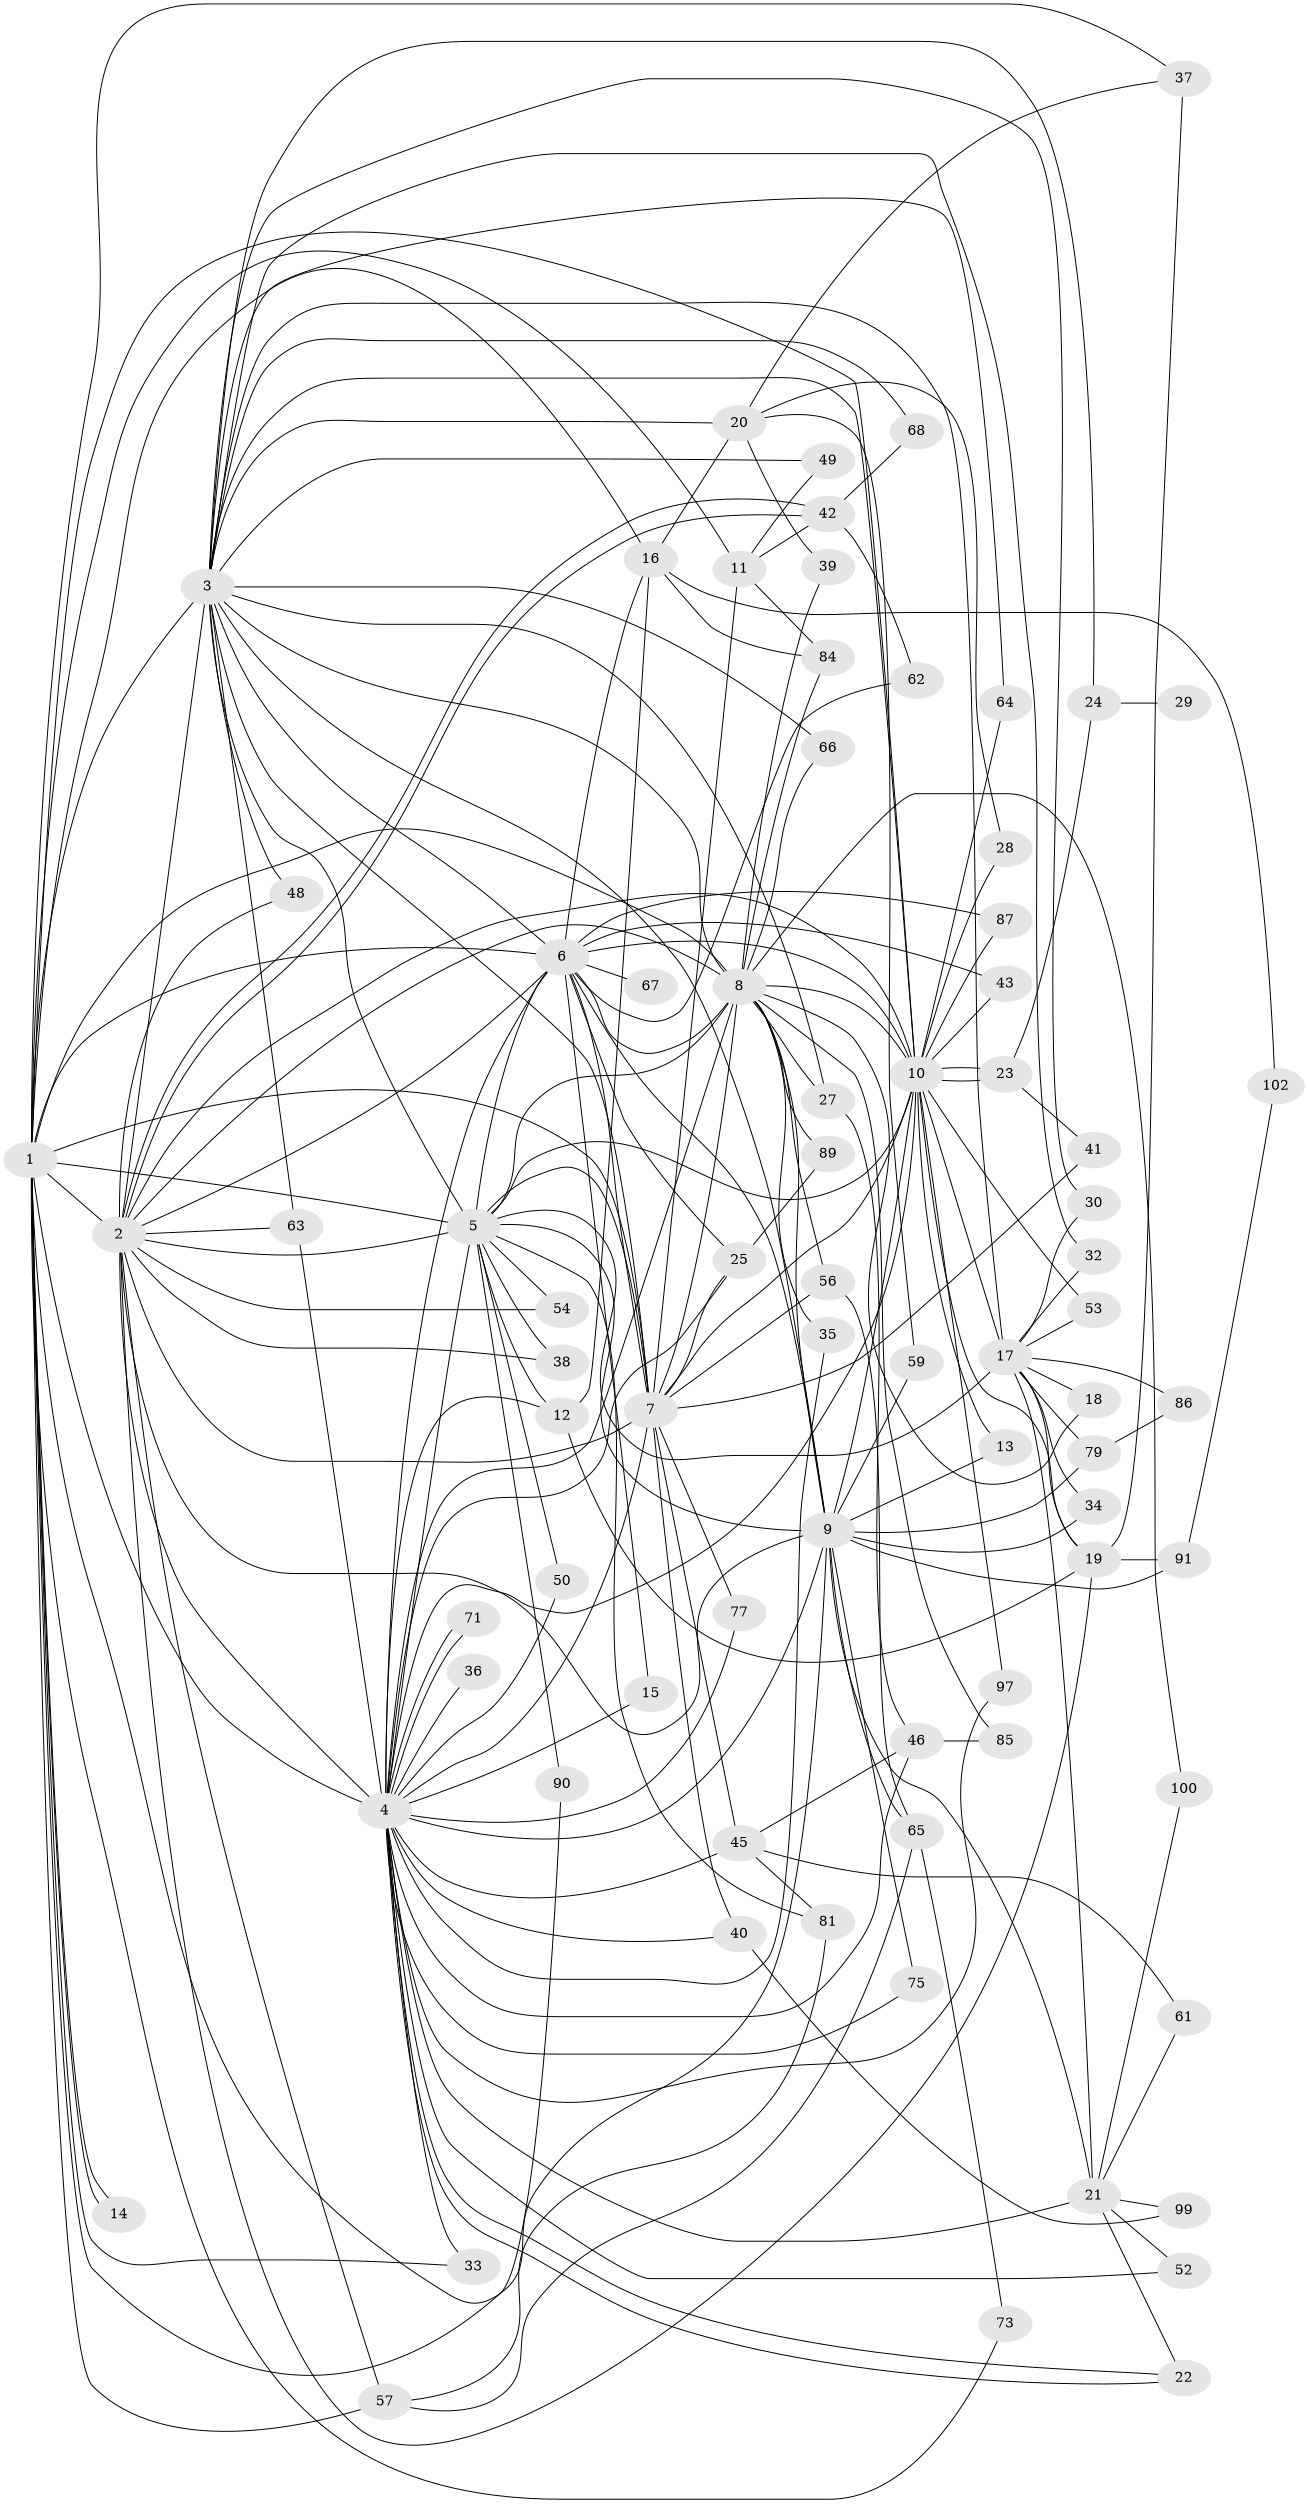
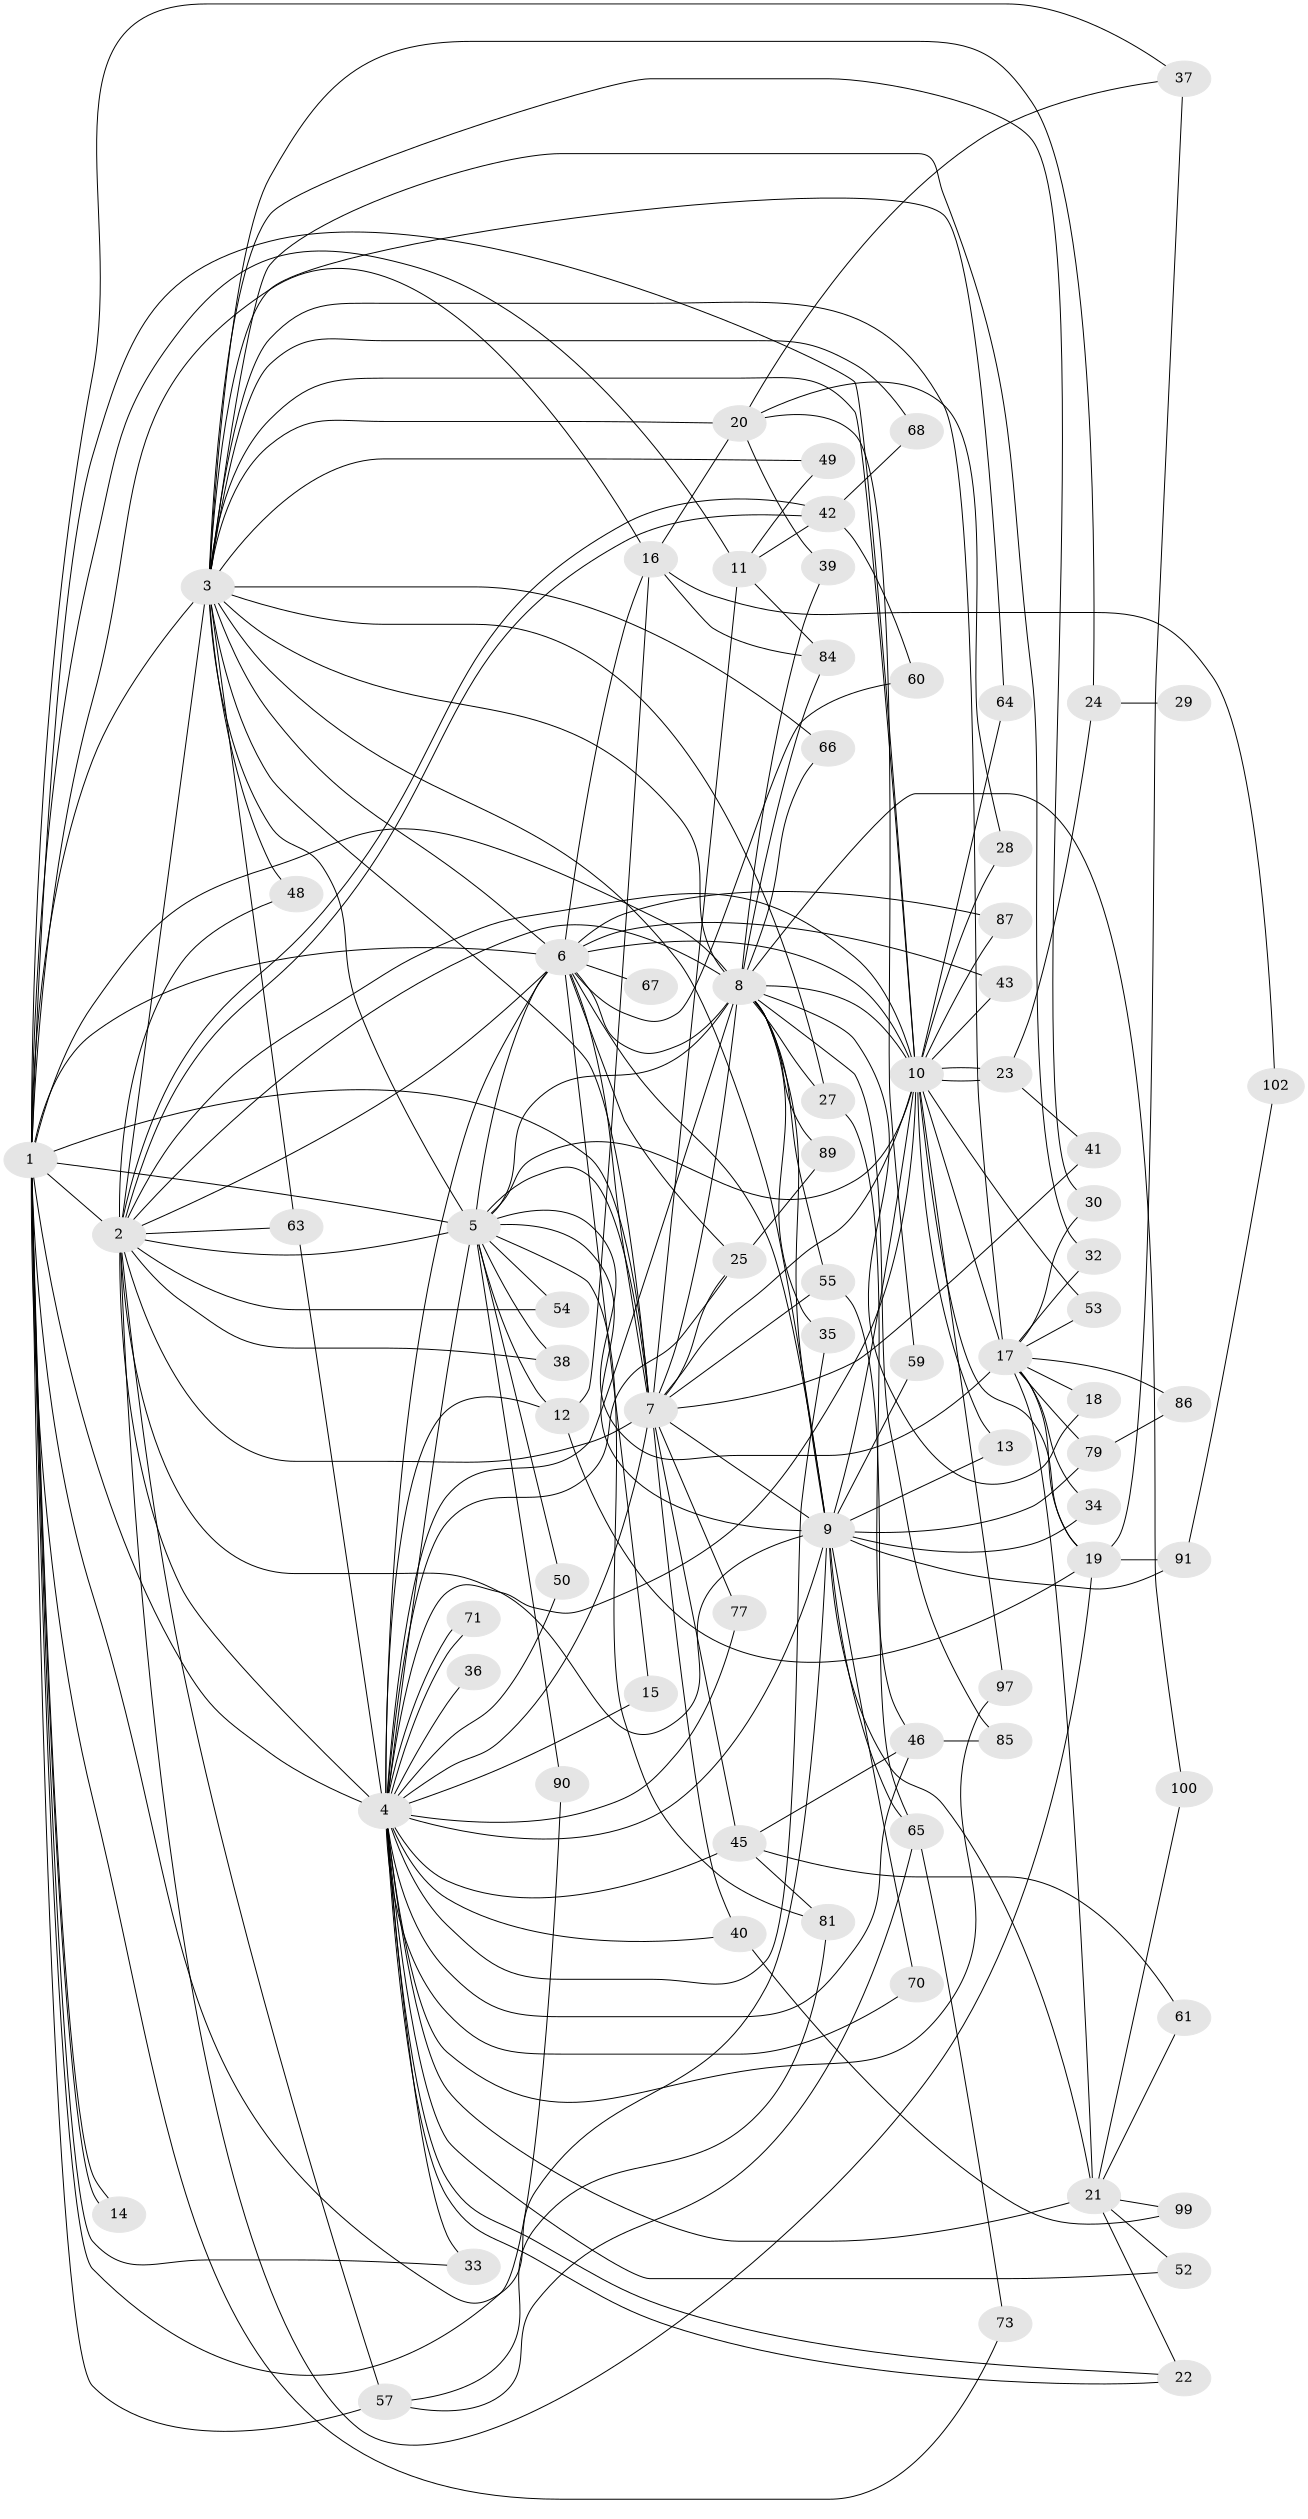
(917, 680) -> (917, 680)
(828, 1282) -> (828, 1282)
none -> (739, 1470)
(917, 1984) -> (917, 1984)
